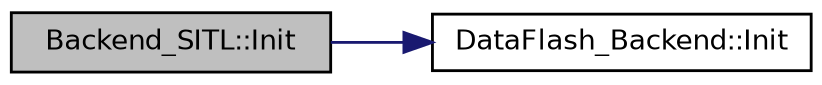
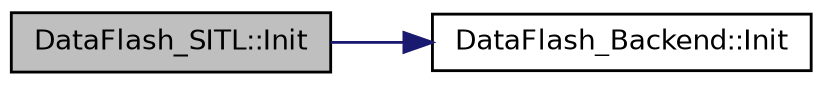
(171, 42) -> (171, 42)
